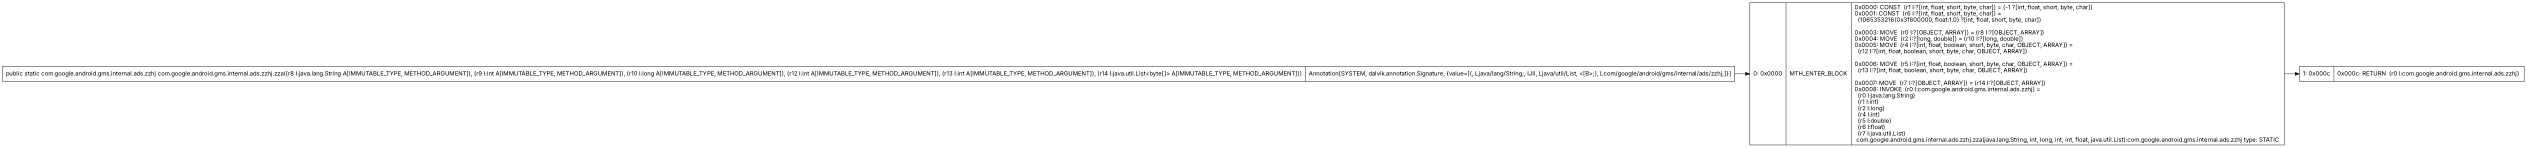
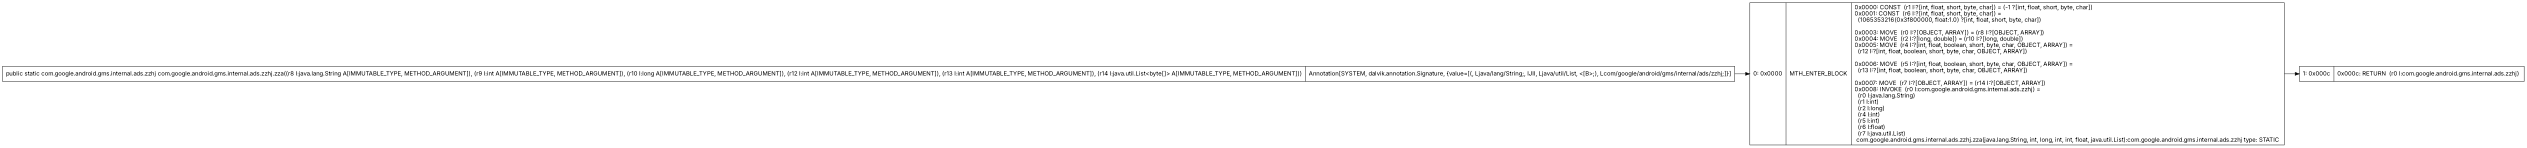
(1873, 121) -> (1867, 121)
